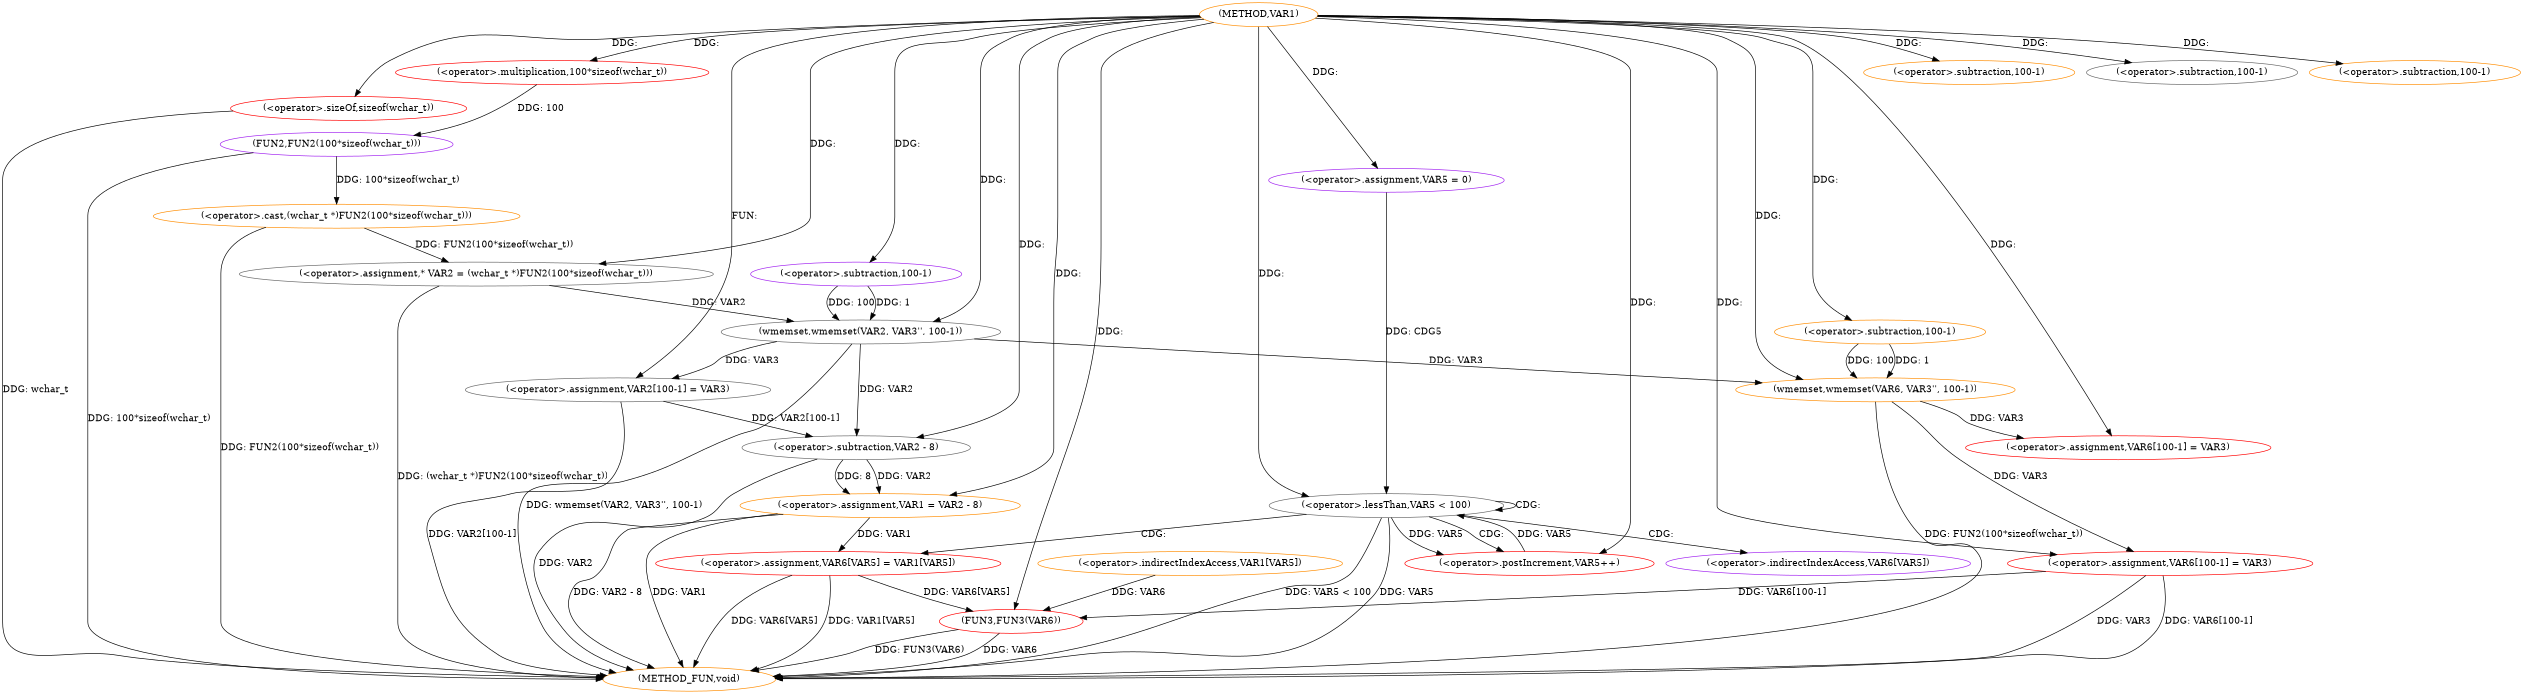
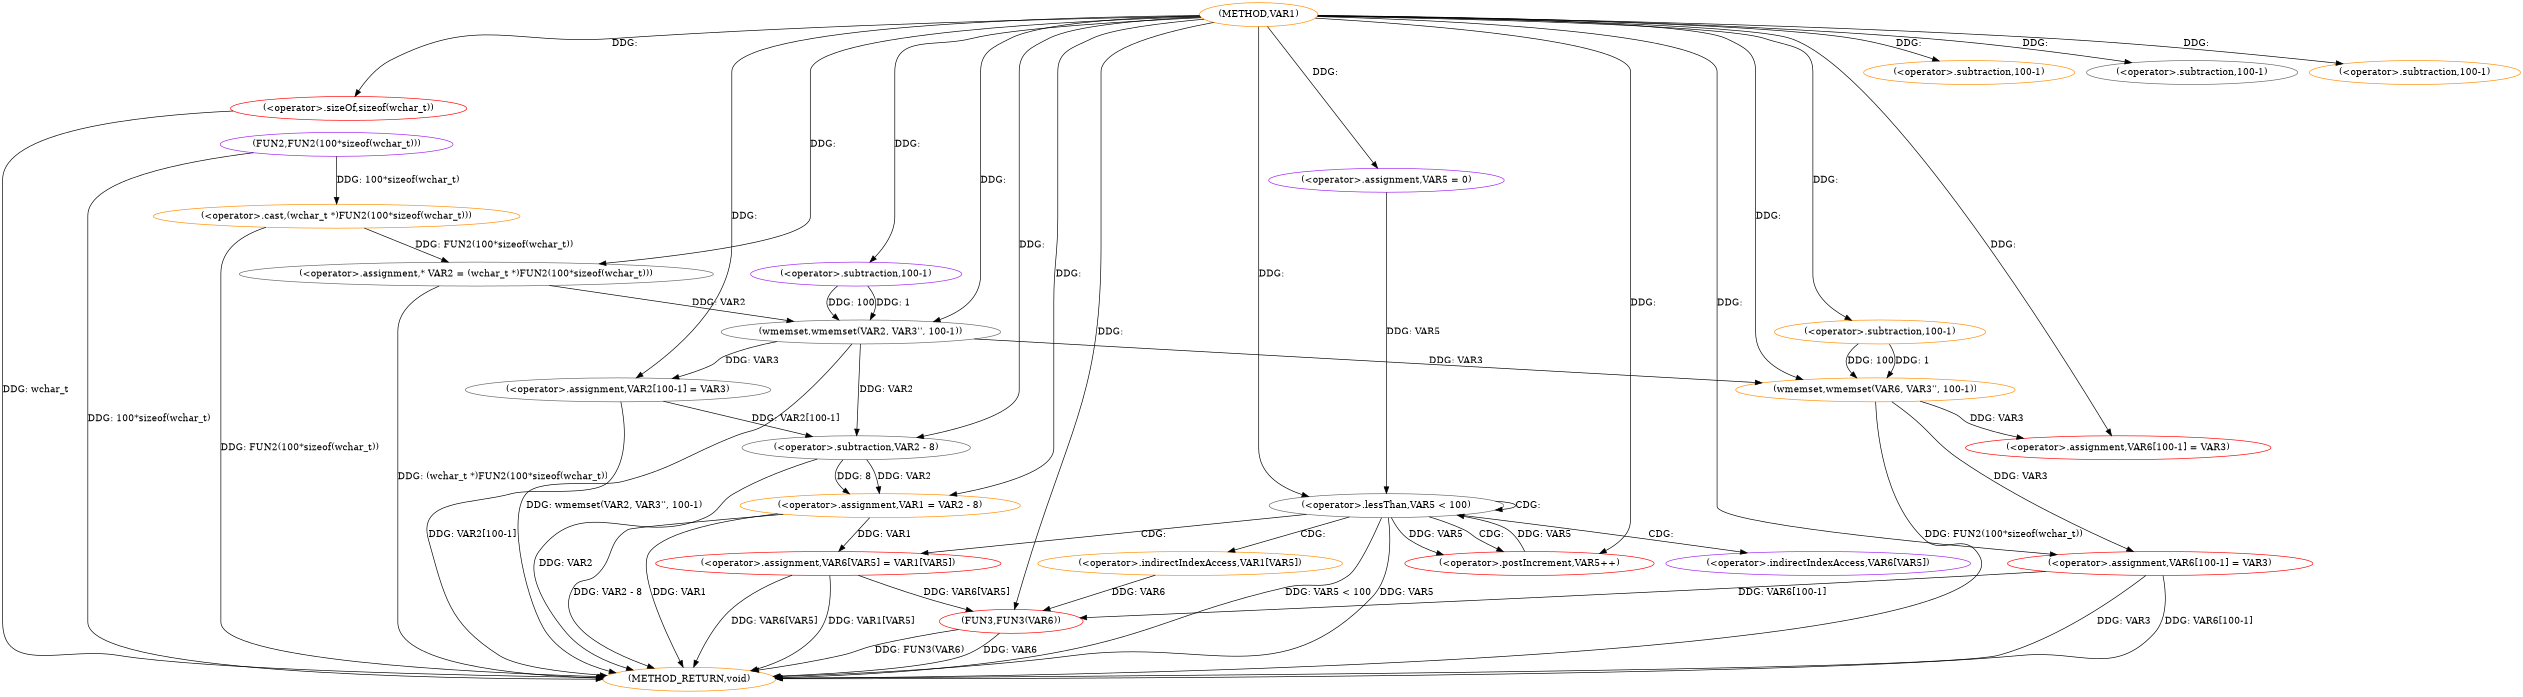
(552, 73) -> none
(746, 216) -> (746, 216)
(1414, 332) -> (1414, 332)
none -> (1292, 534)
(689, 679) -> (689, 679)
